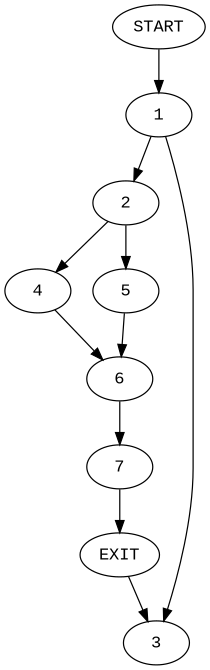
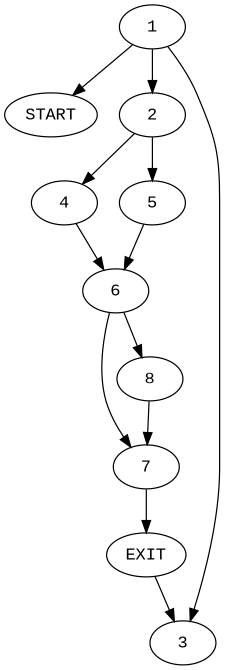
(159, 65) -> (107, 66)
none -> (150, 379)
